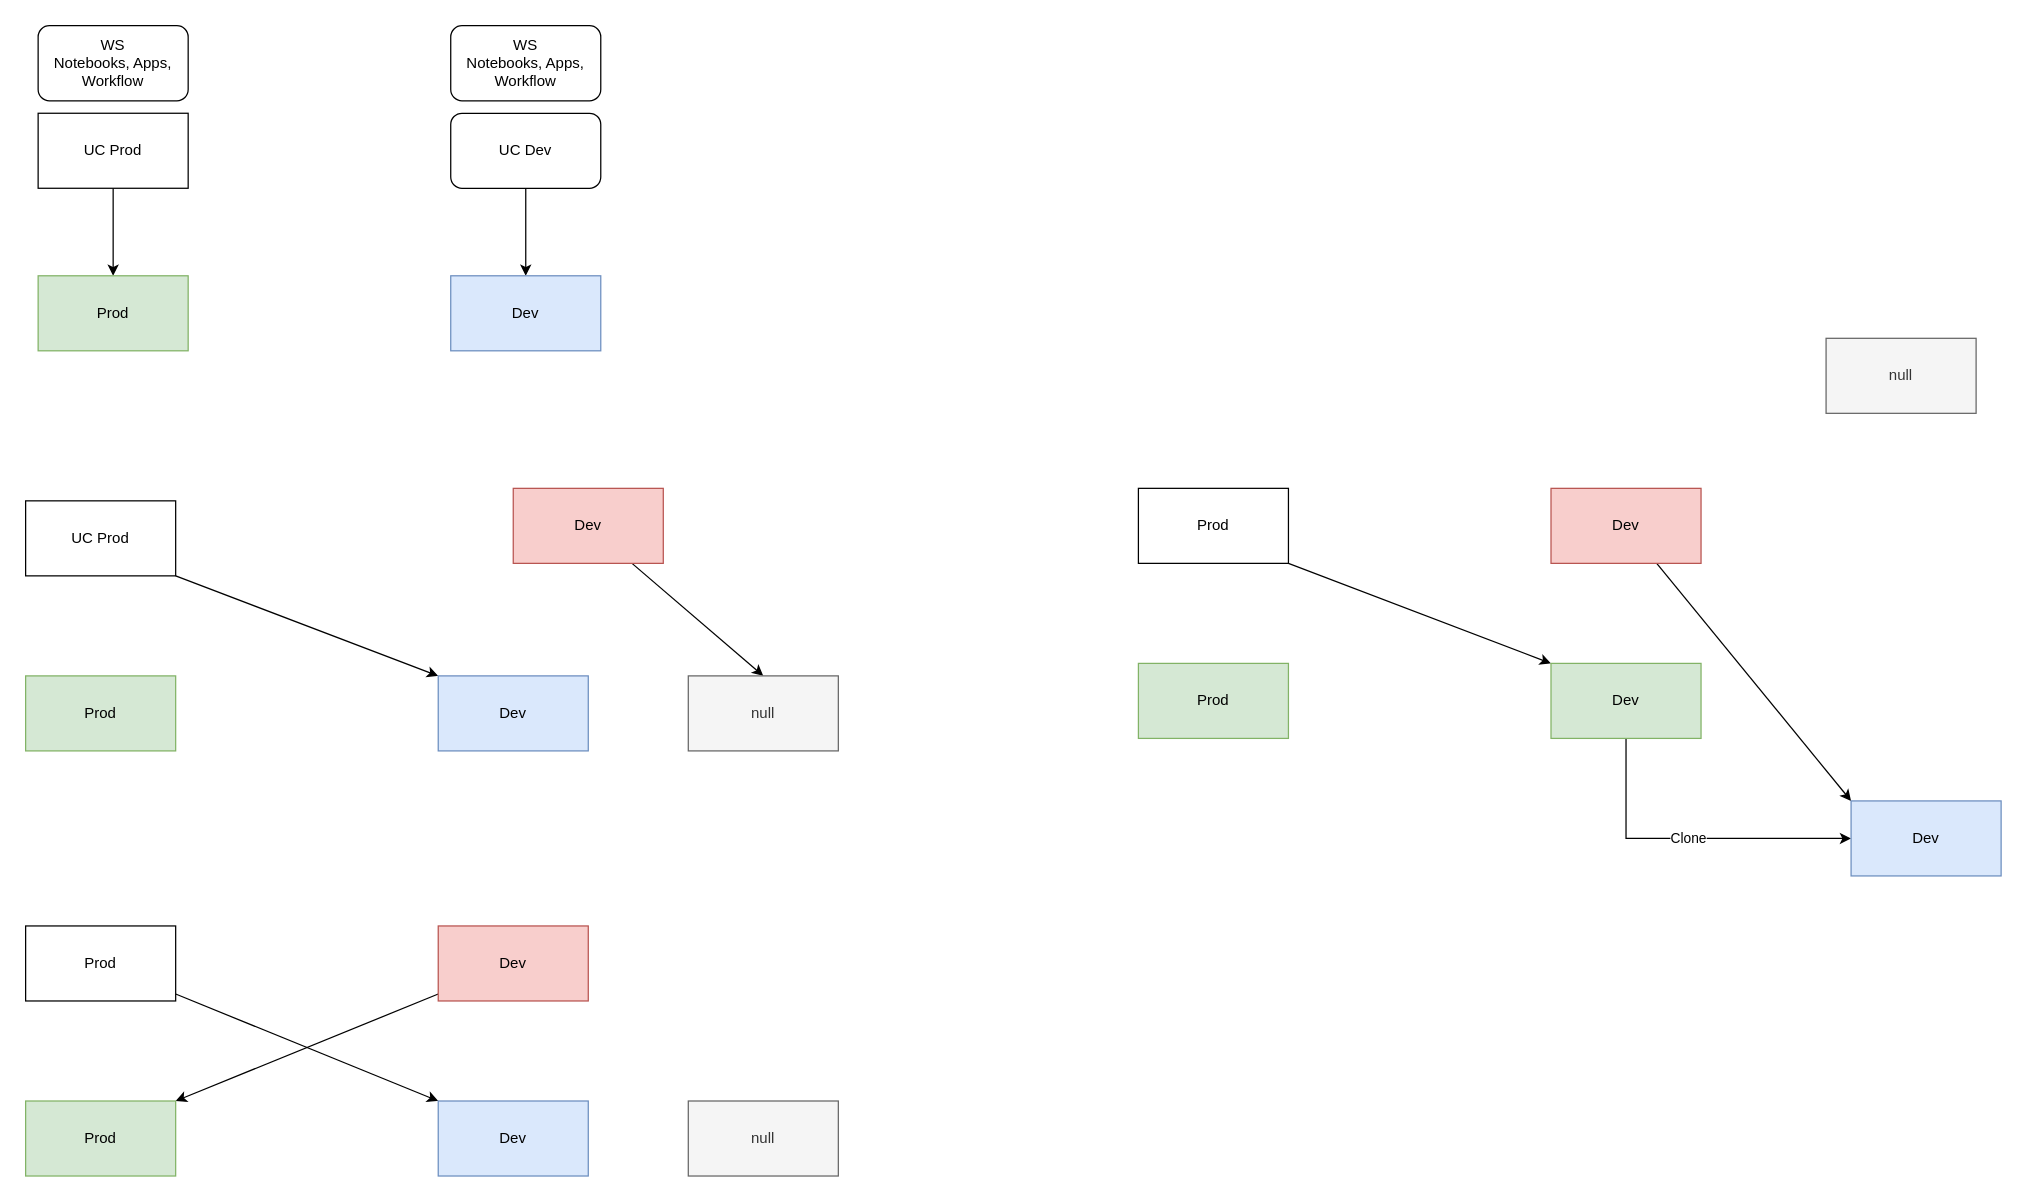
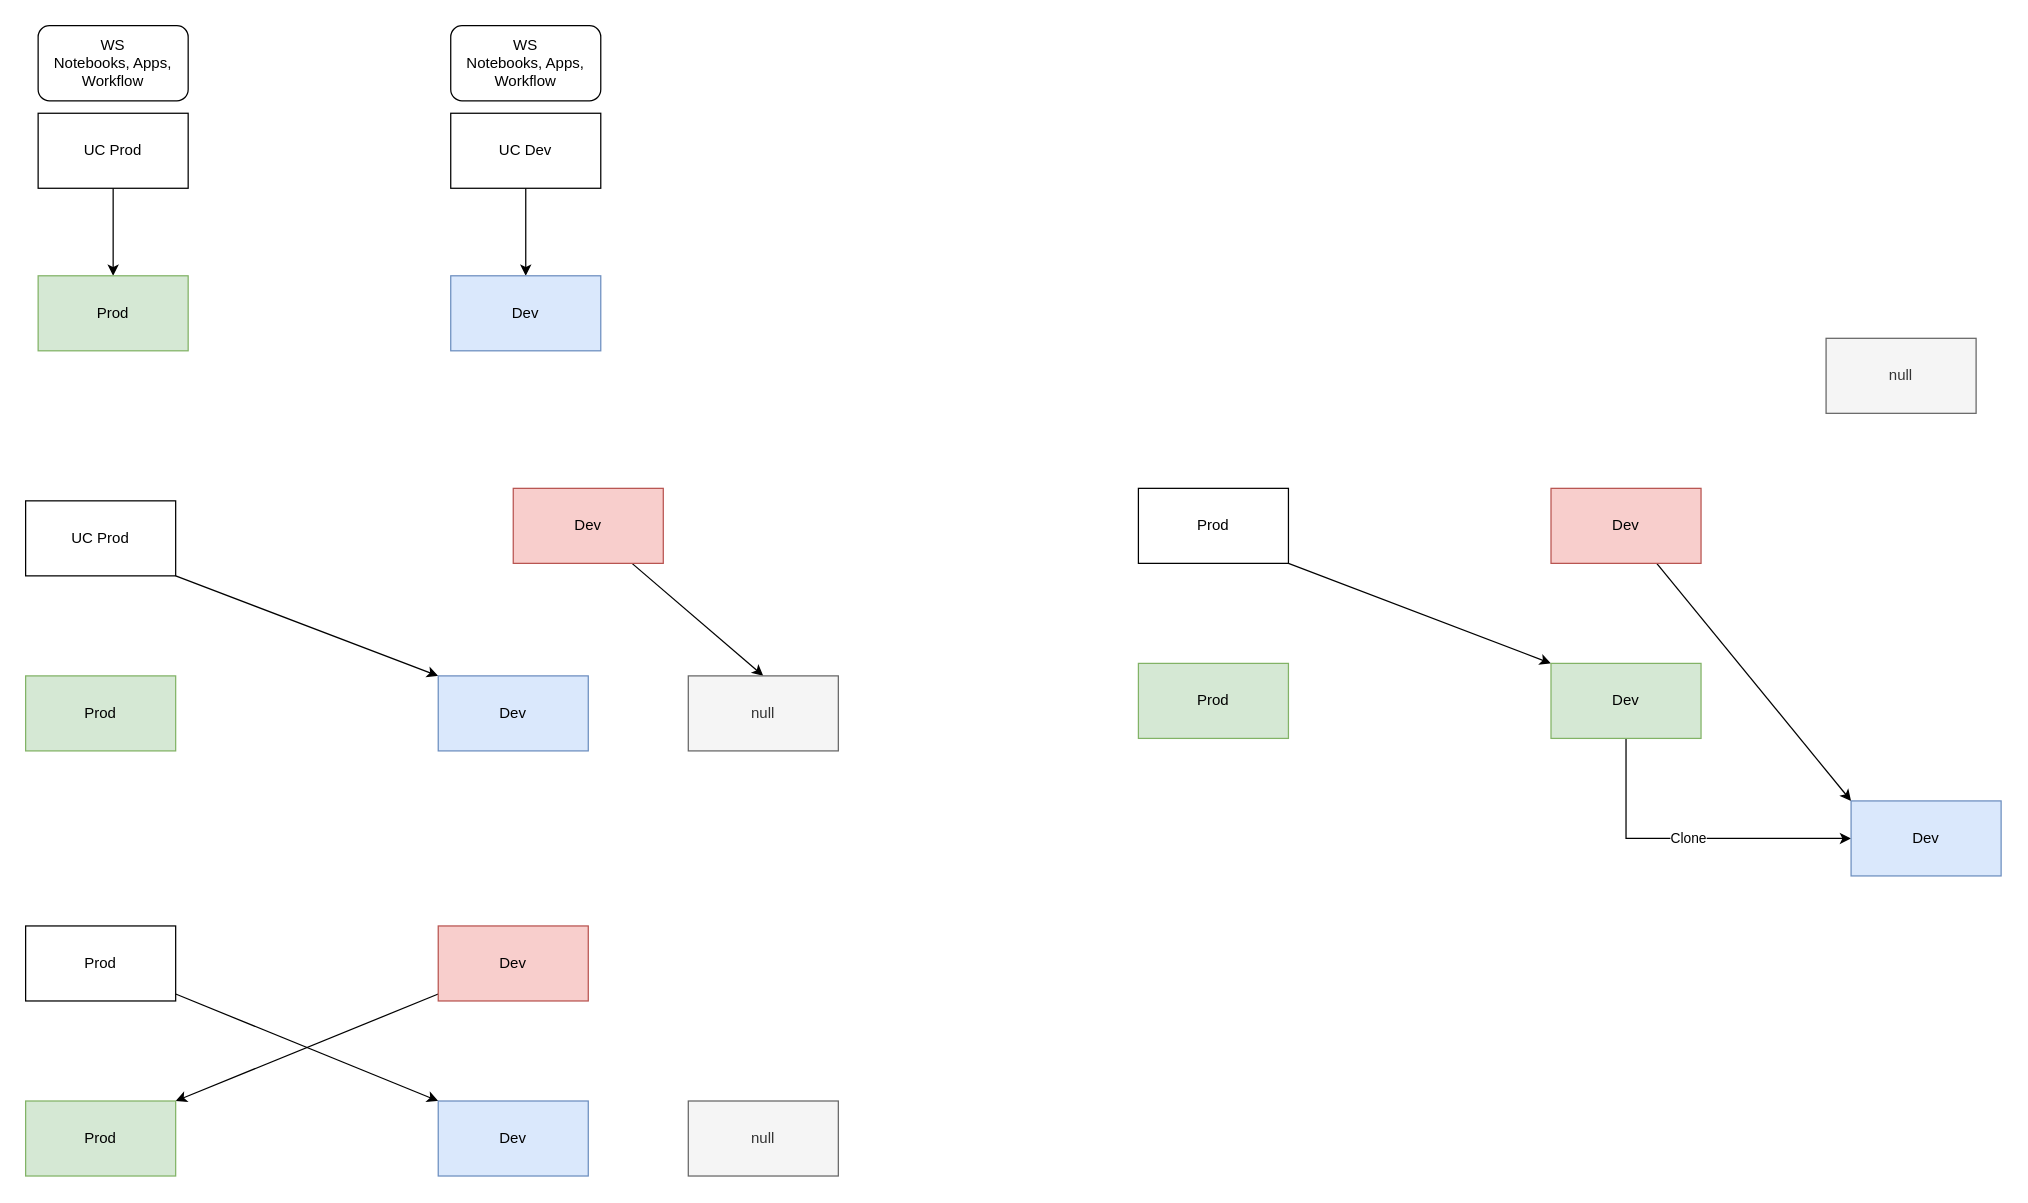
(526, 151) -> (526, 151)
